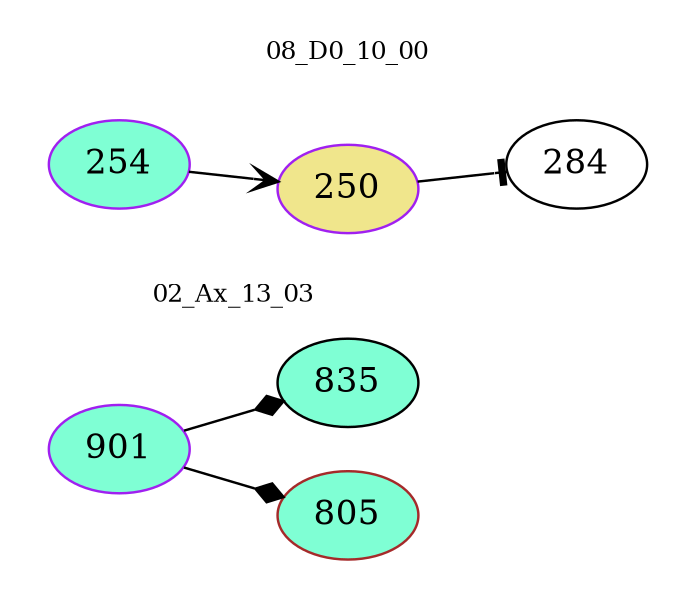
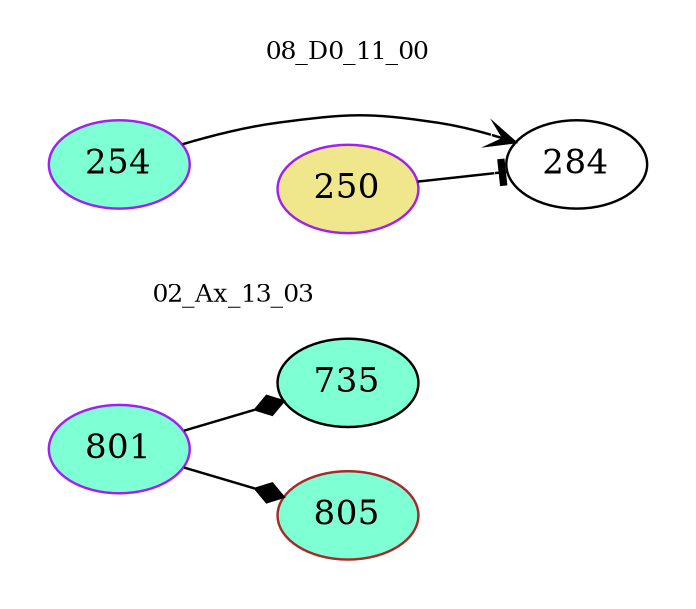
(348, 53) -> (348, 53)
(221, 175) -> (336, 116)
(348, 383) -> (348, 383)
(119, 449) -> (119, 449)
